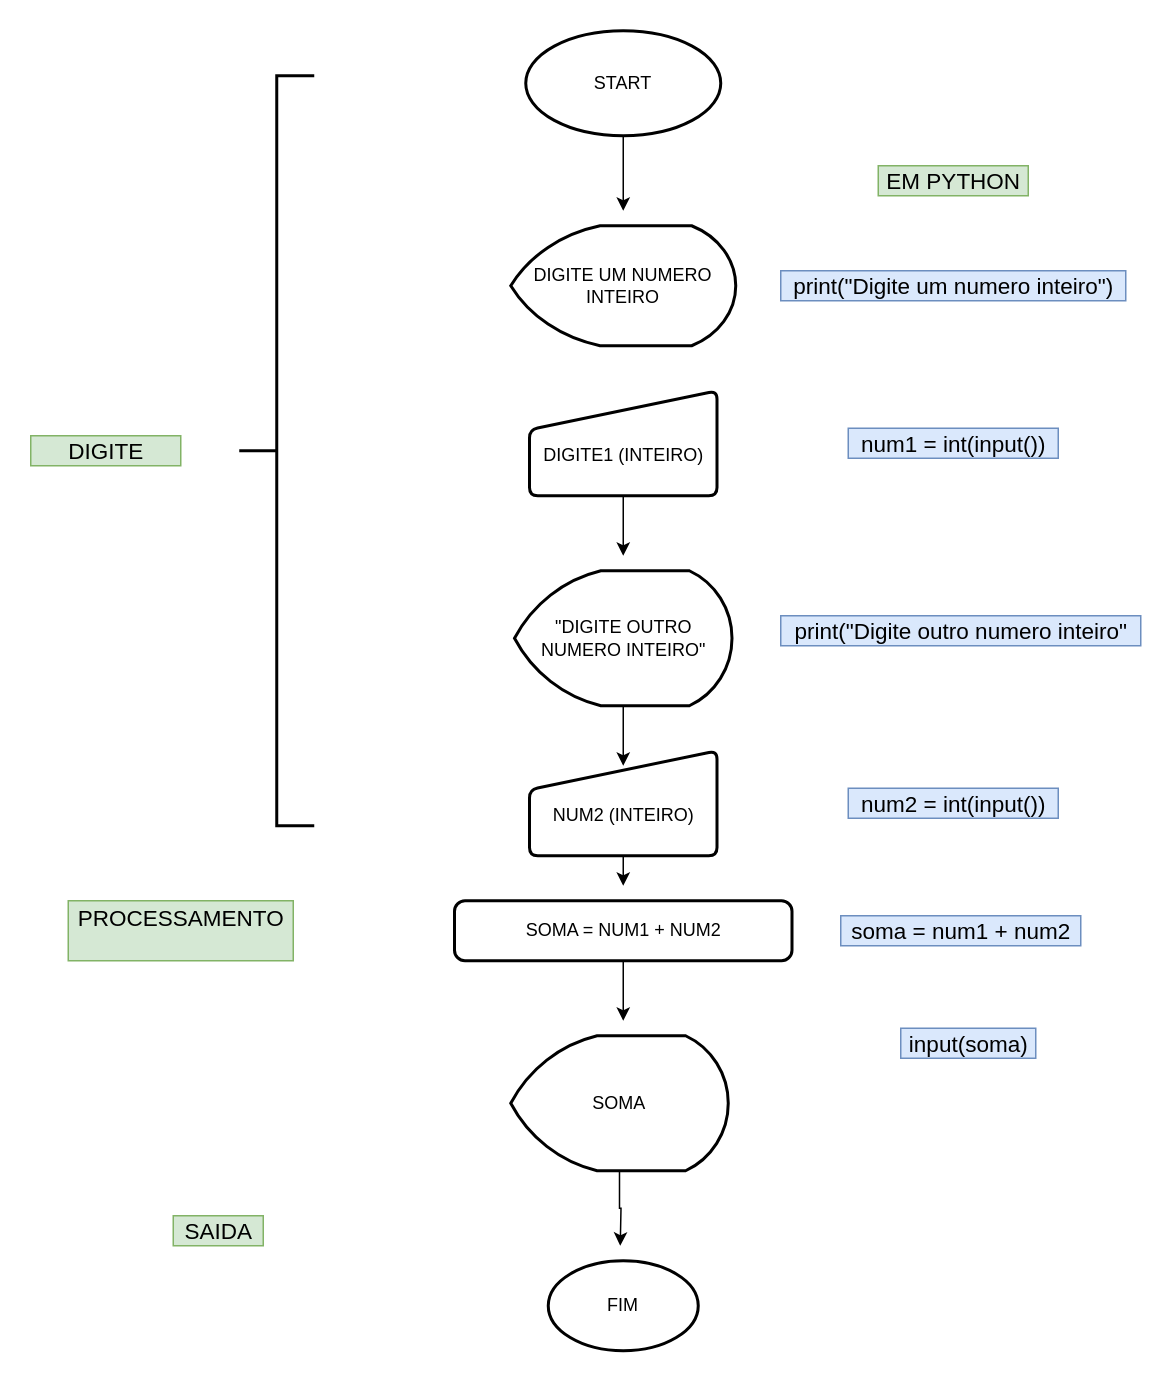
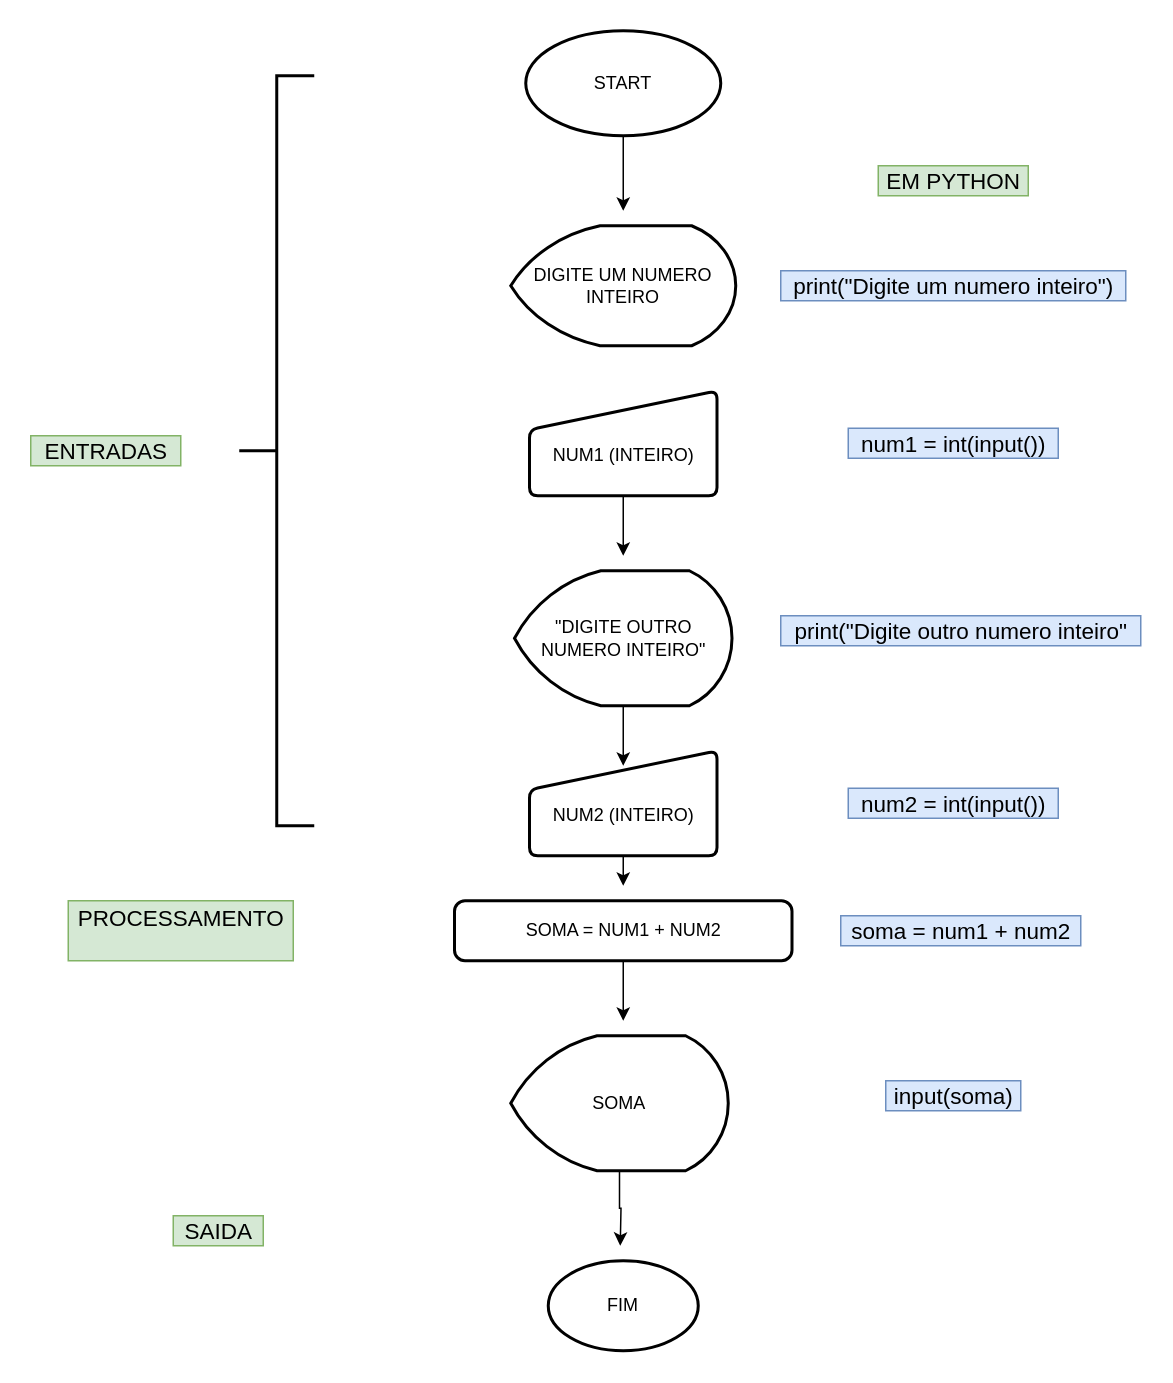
(624, 443) -> (624, 443)
(107, 451) -> (107, 451)
(968, 1043) -> (953, 1096)
